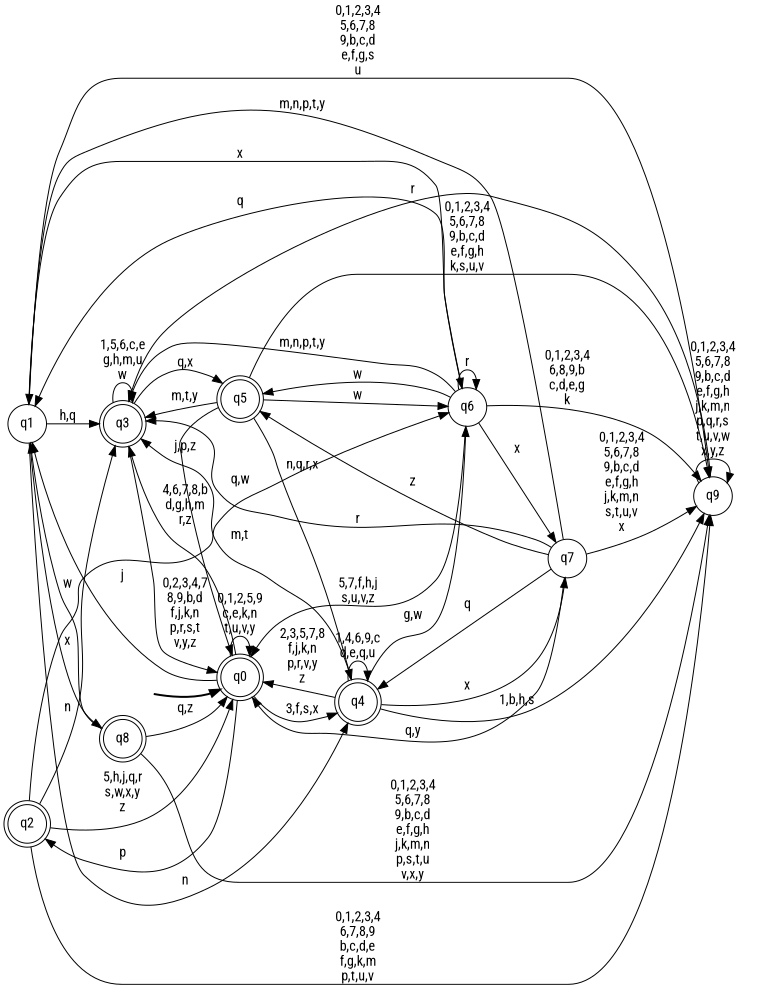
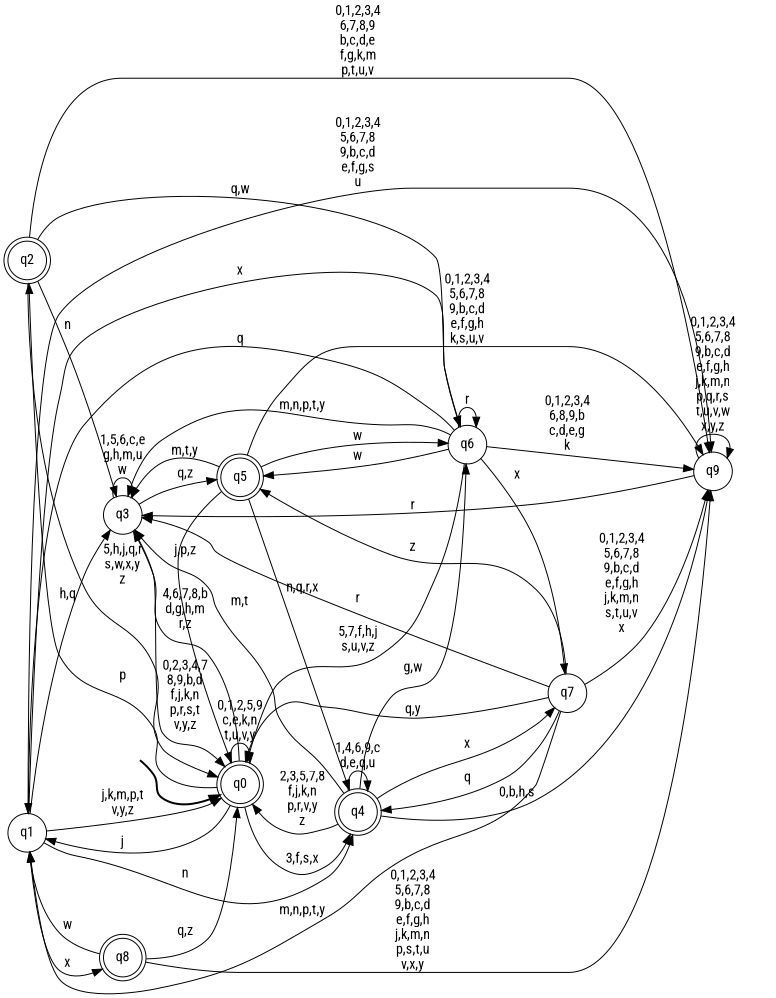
(185, 363) -> (185, 474)
(123, 424) -> (123, 515)
(517, 701) -> (517, 793)
none -> (126, 821)
